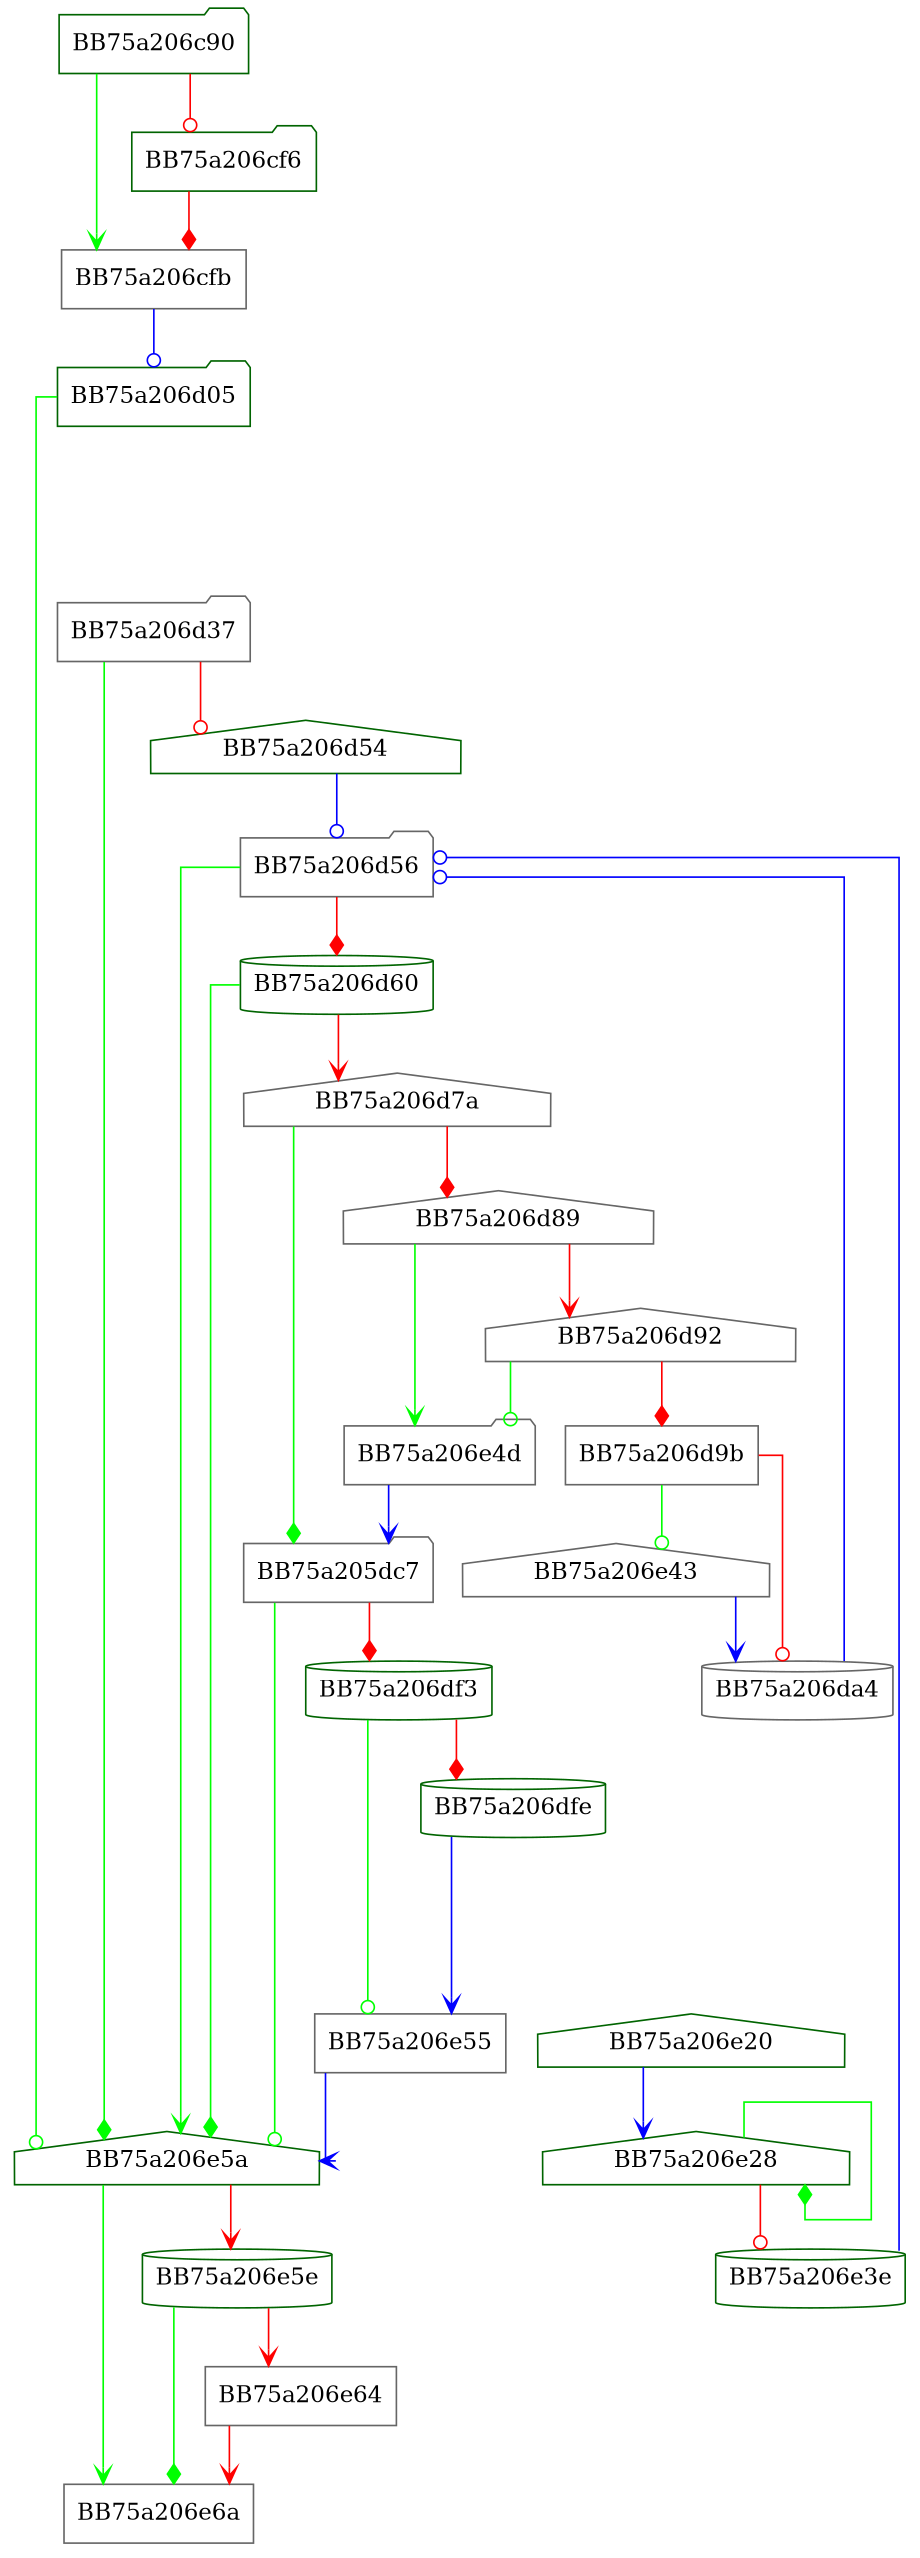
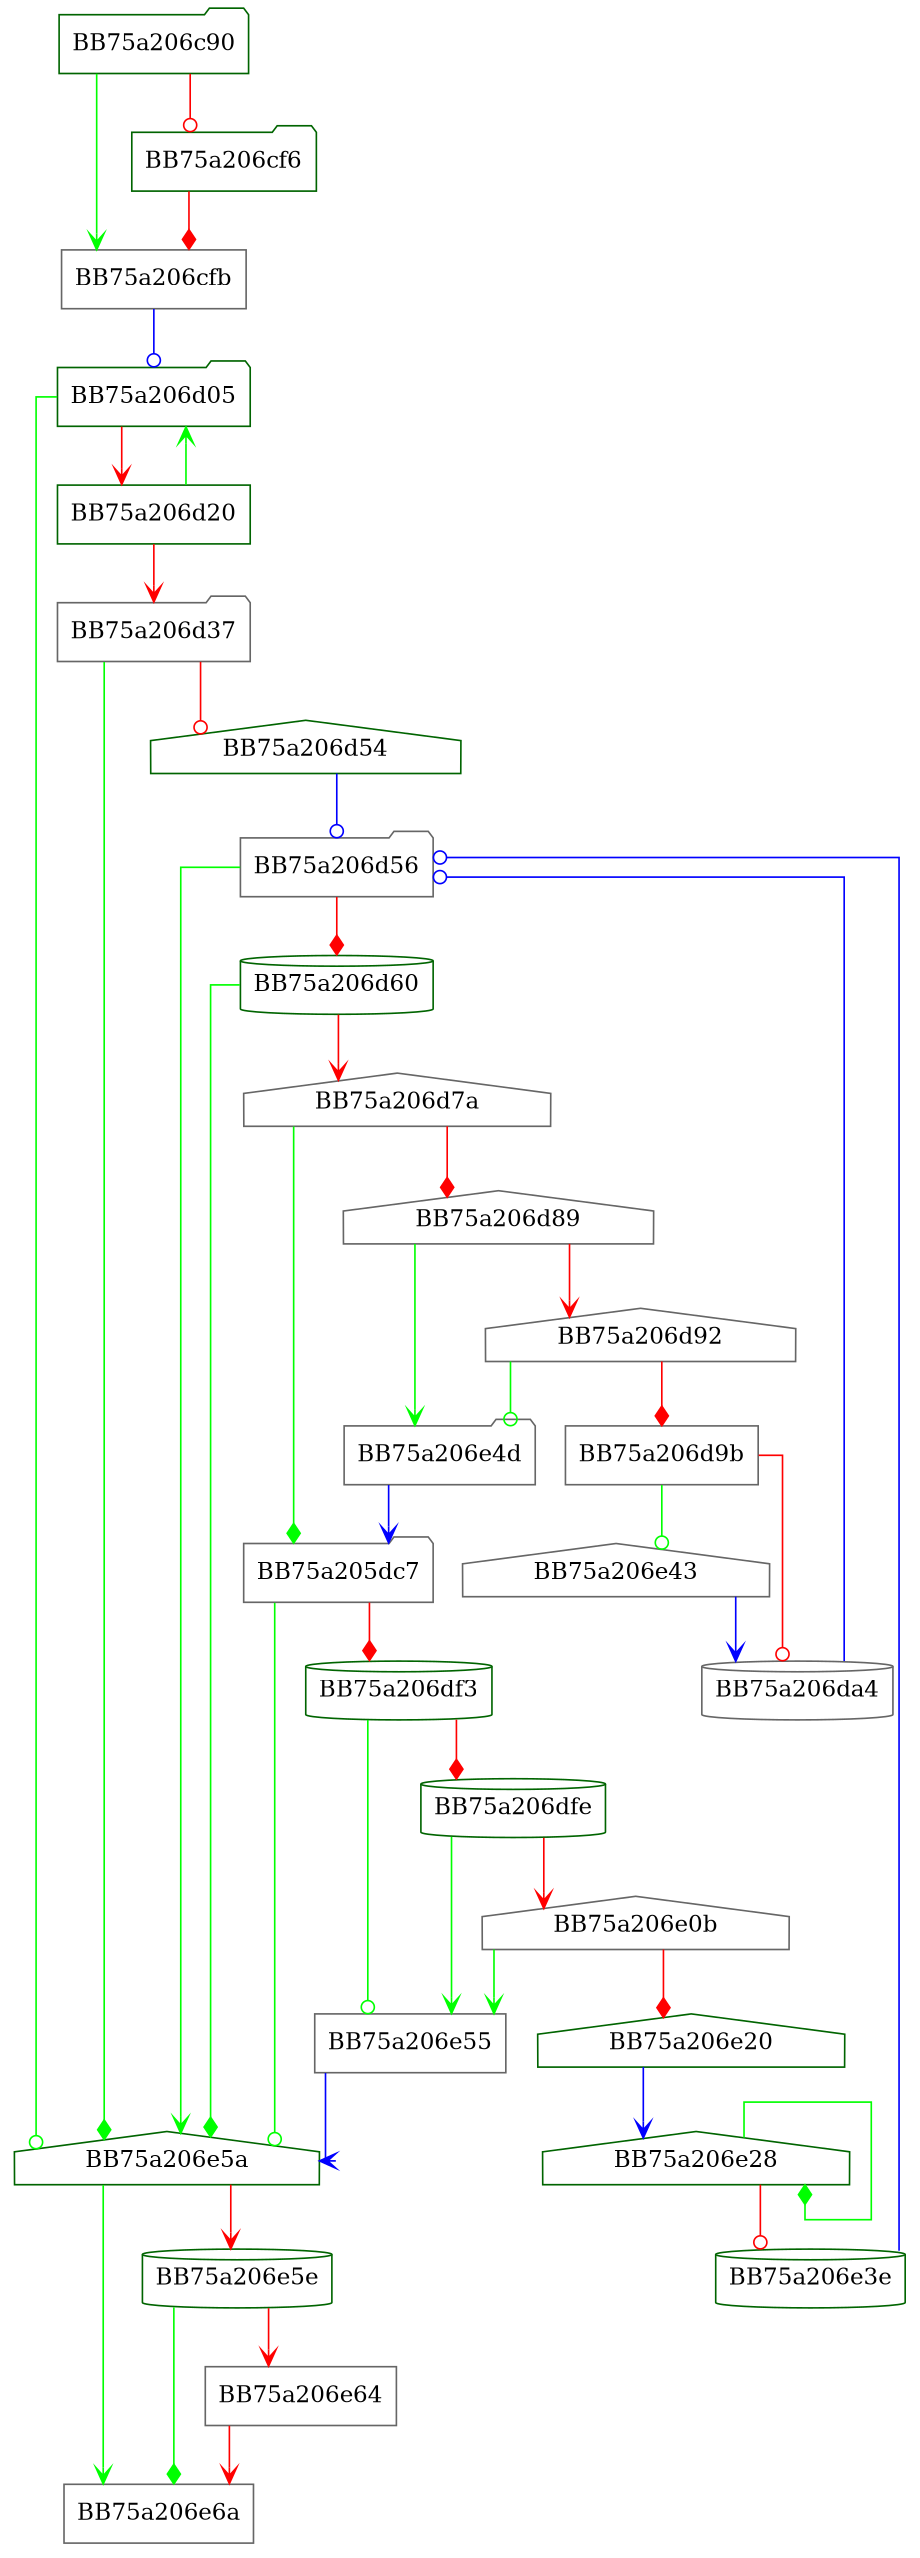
none -> (154, 514)
(452, 1917) -> (452, 1917)
none -> (636, 1926)
